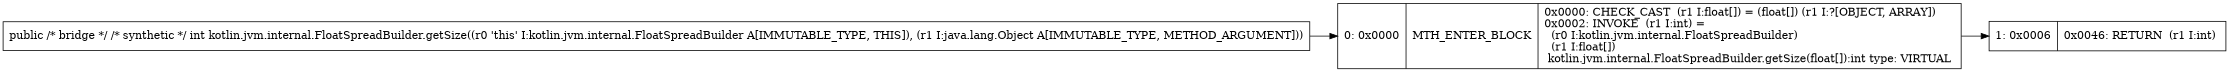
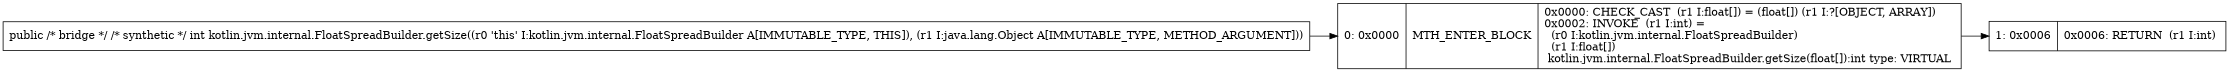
(2142, 36) -> (2142, 36)
